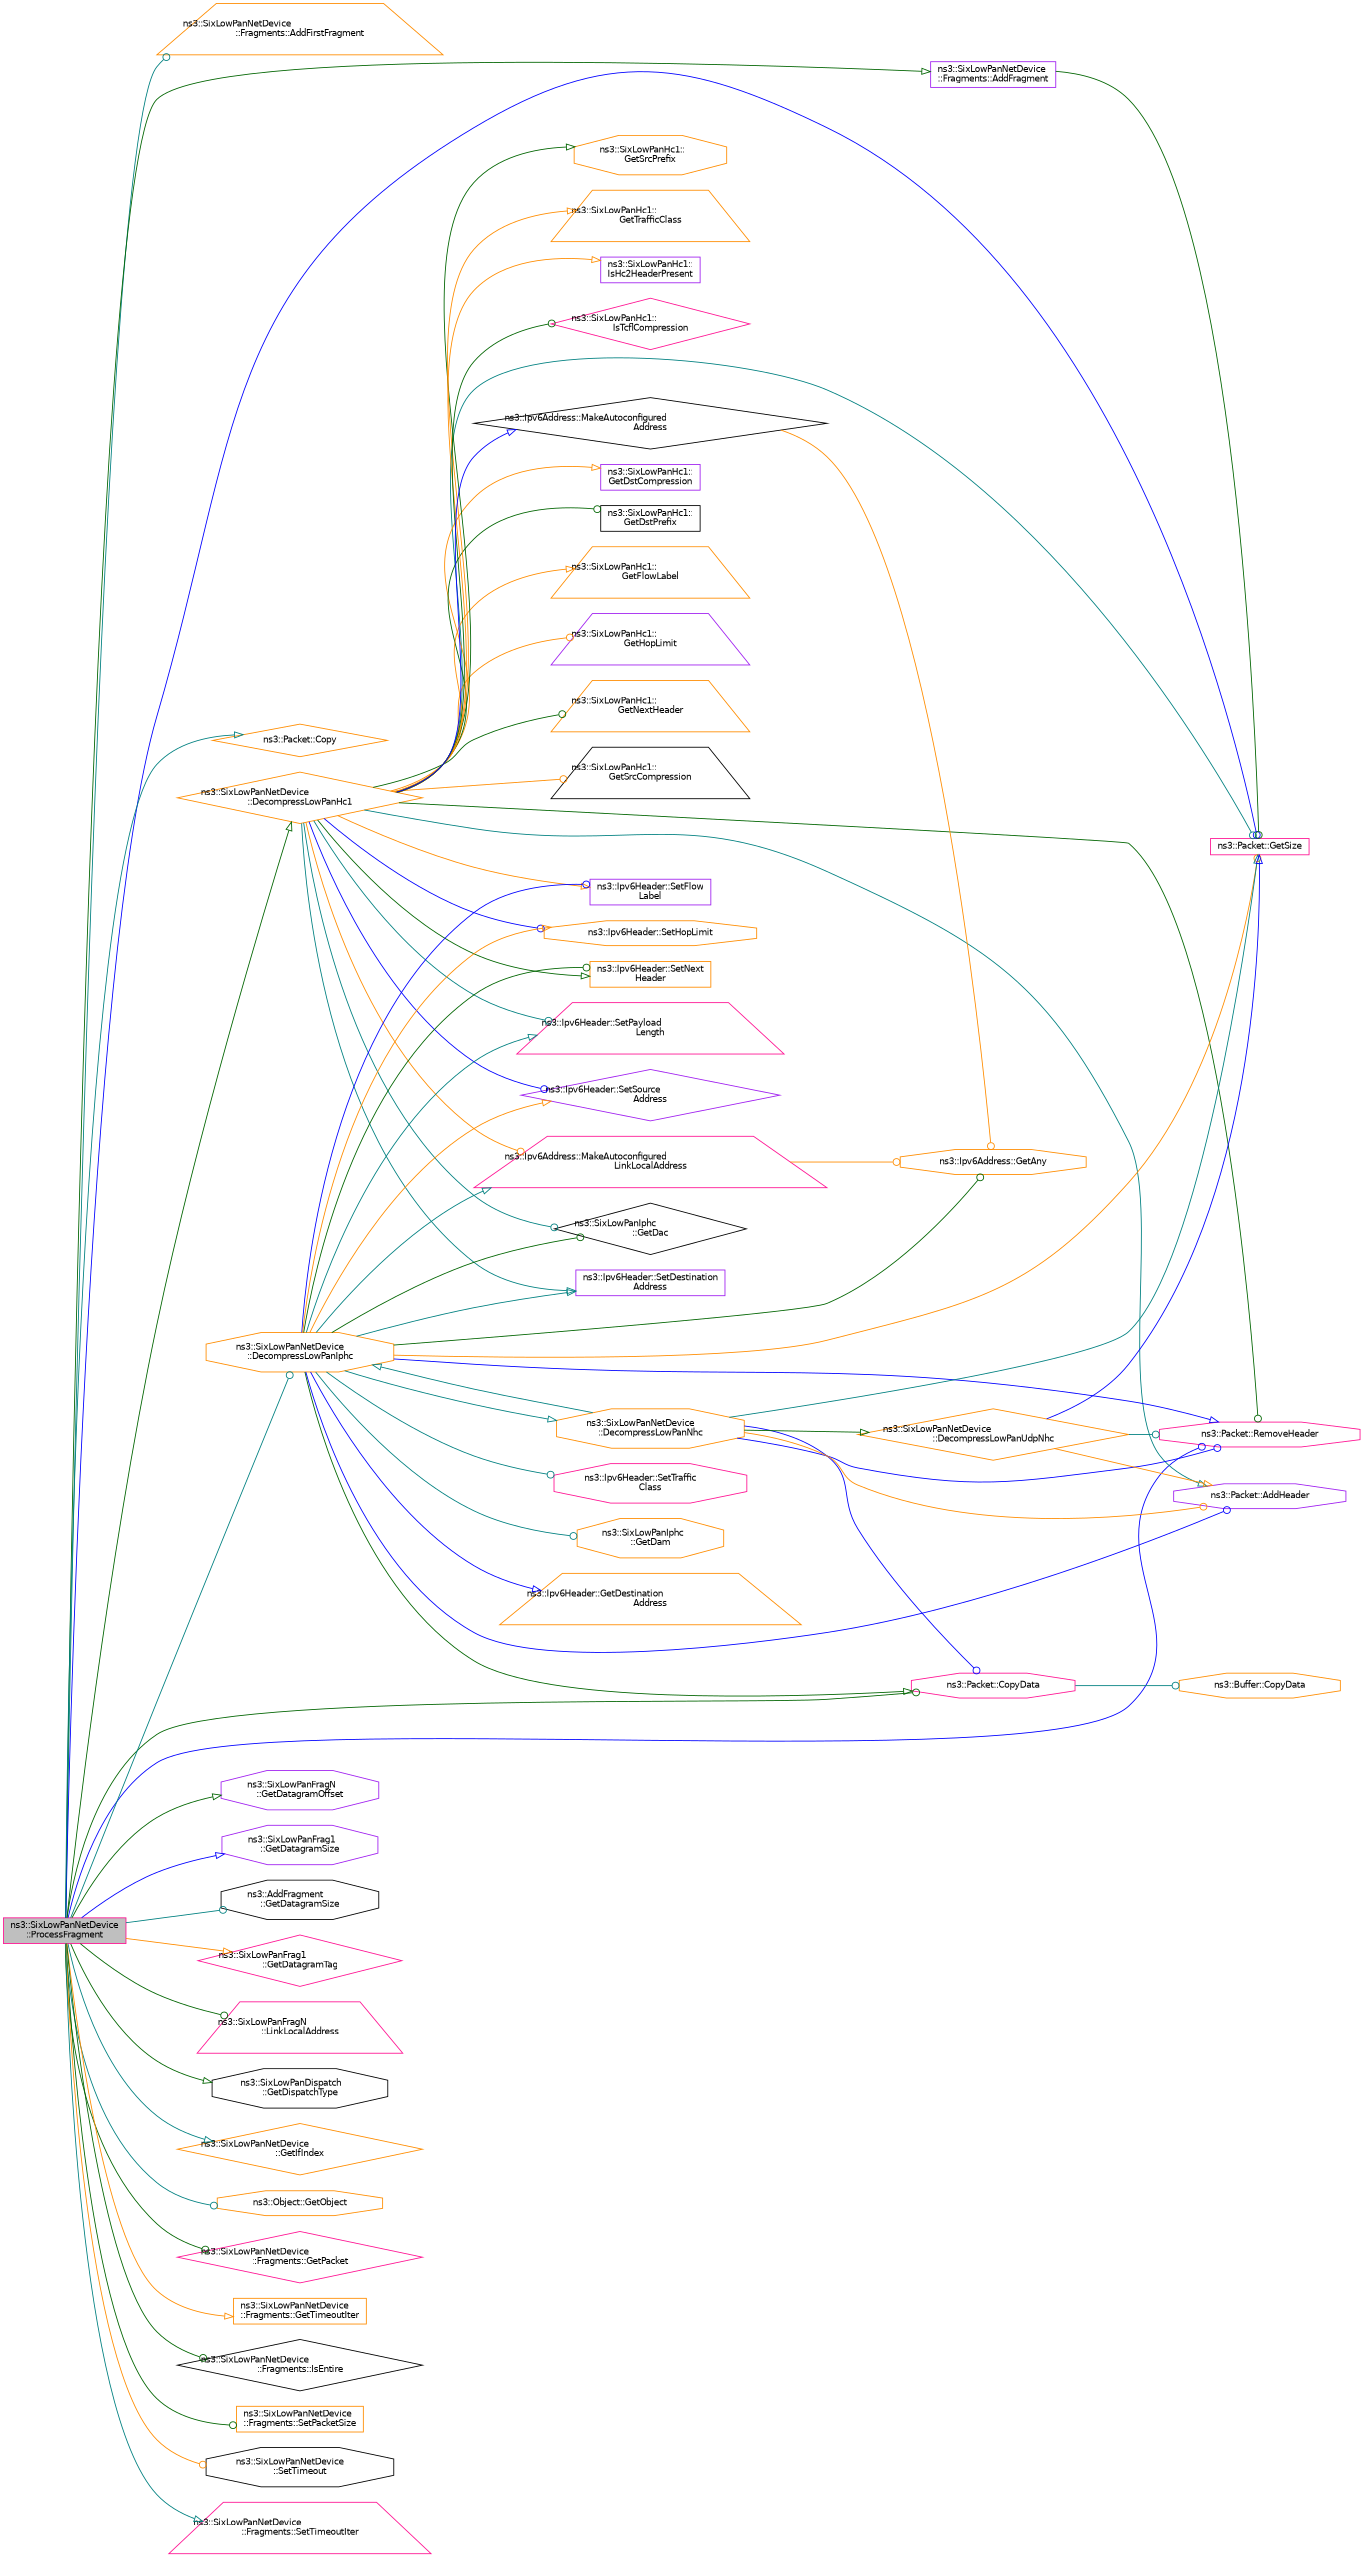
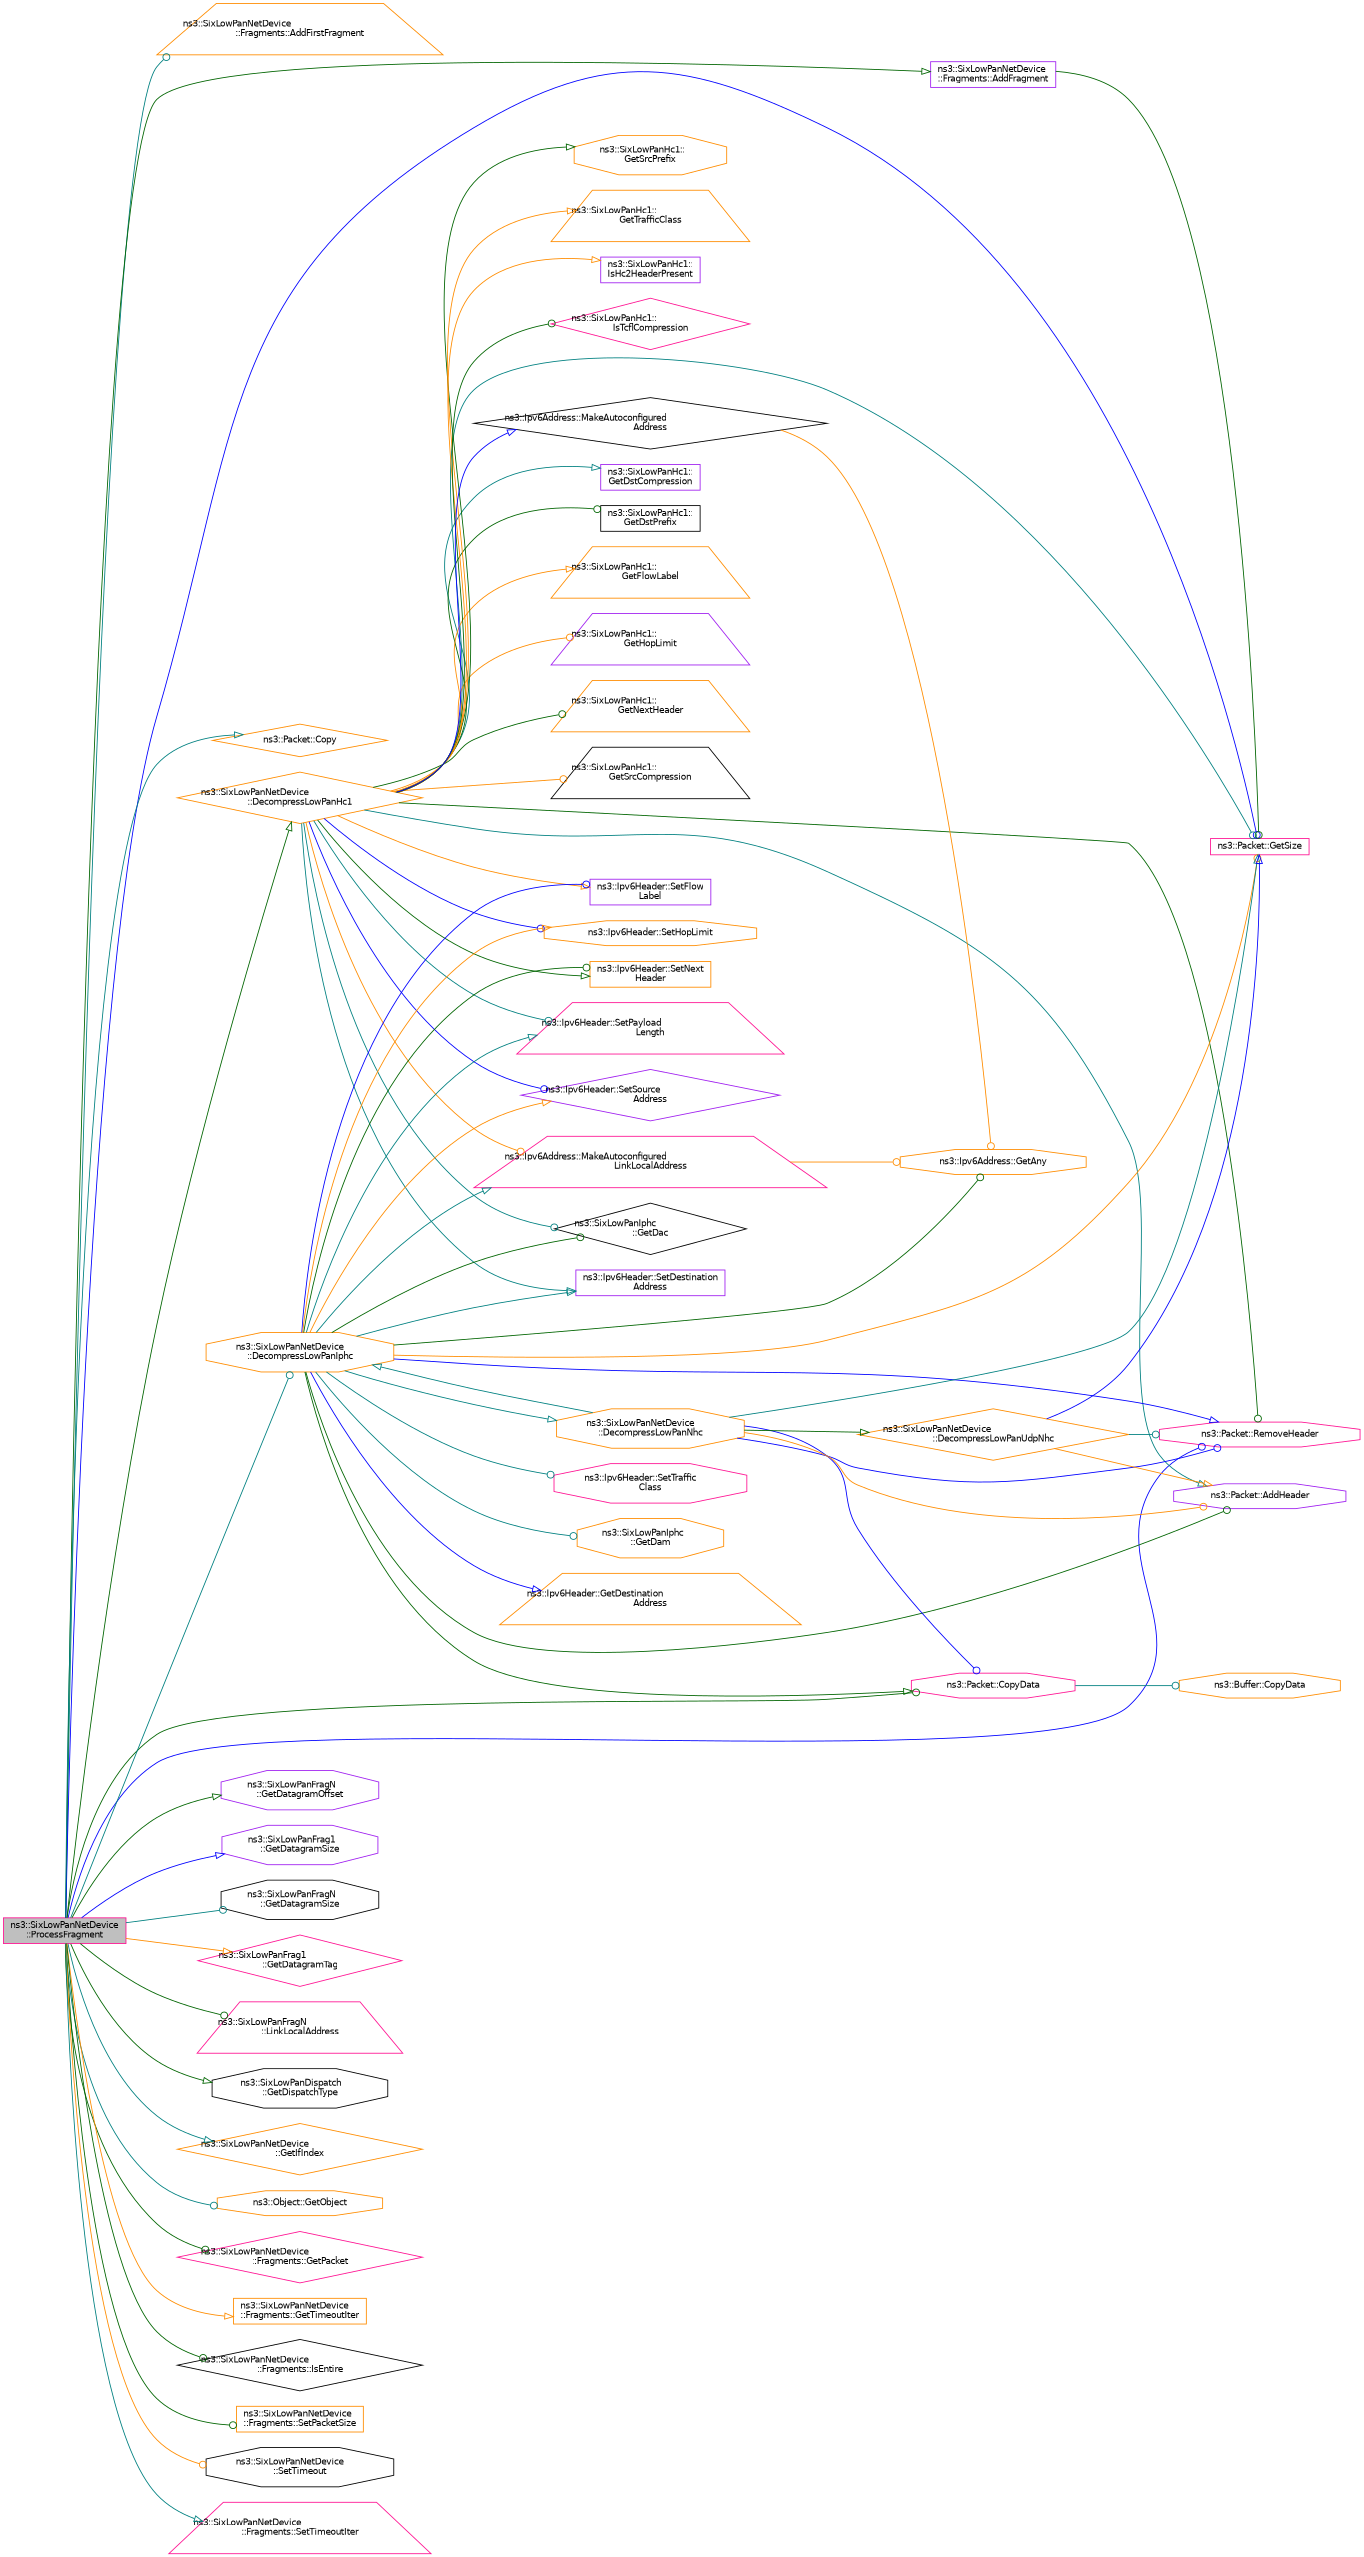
(446, 573) -> (446, 573)
(699, 1648) -> (699, 1648)
(300, 1900) -> (300, 1900)
